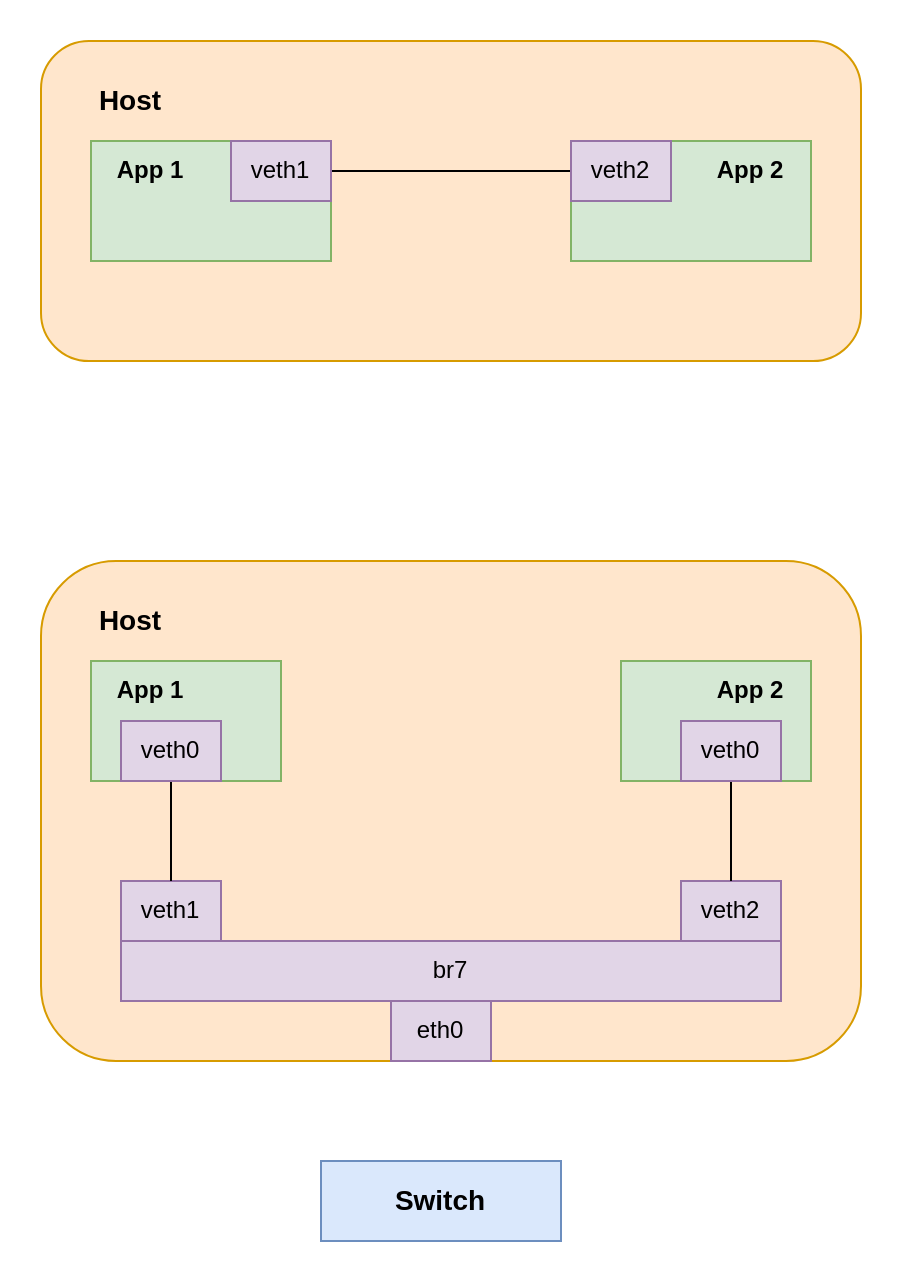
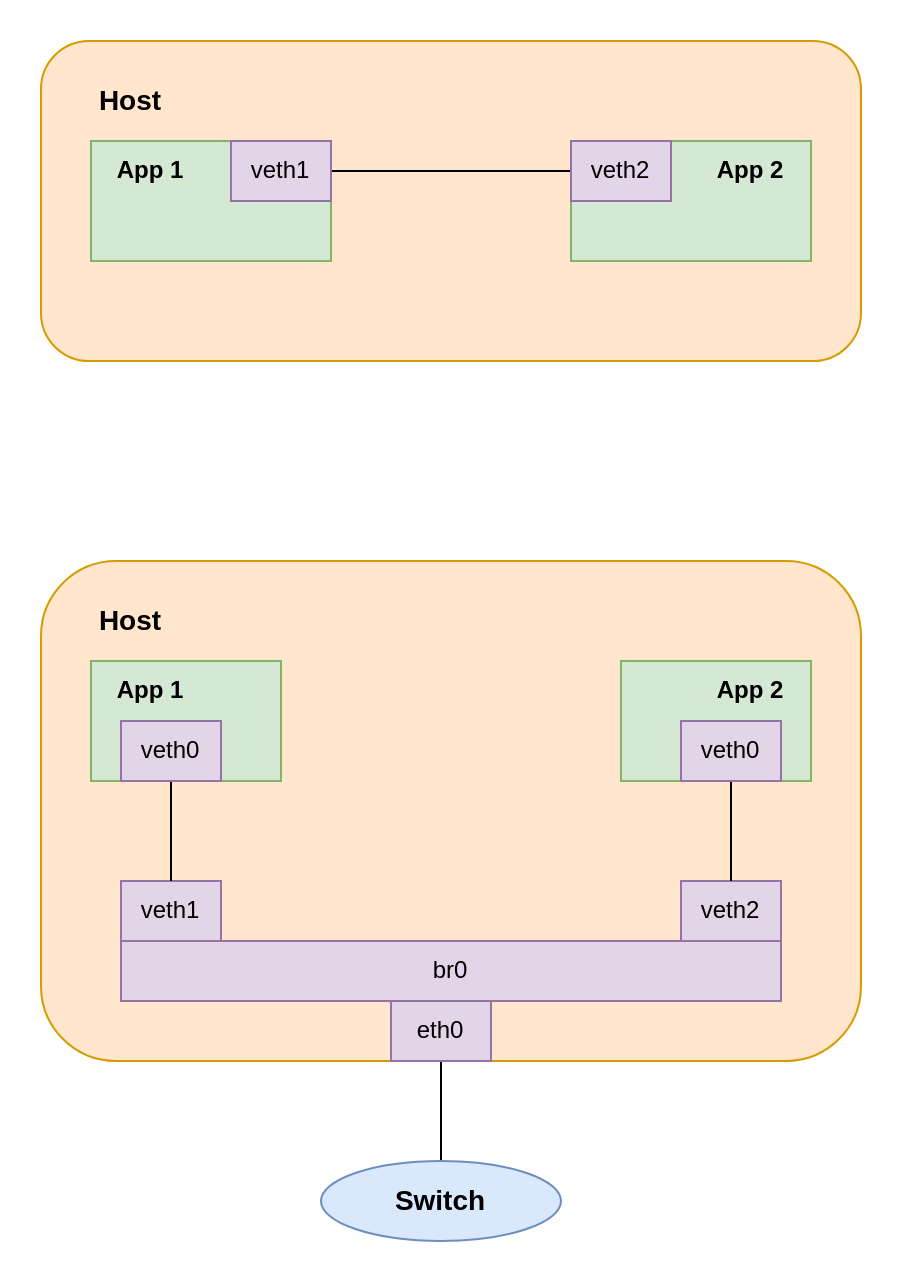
(451, 971) -> (451, 971)
none -> (441, 1111)
(441, 1201) -> (441, 1201)
